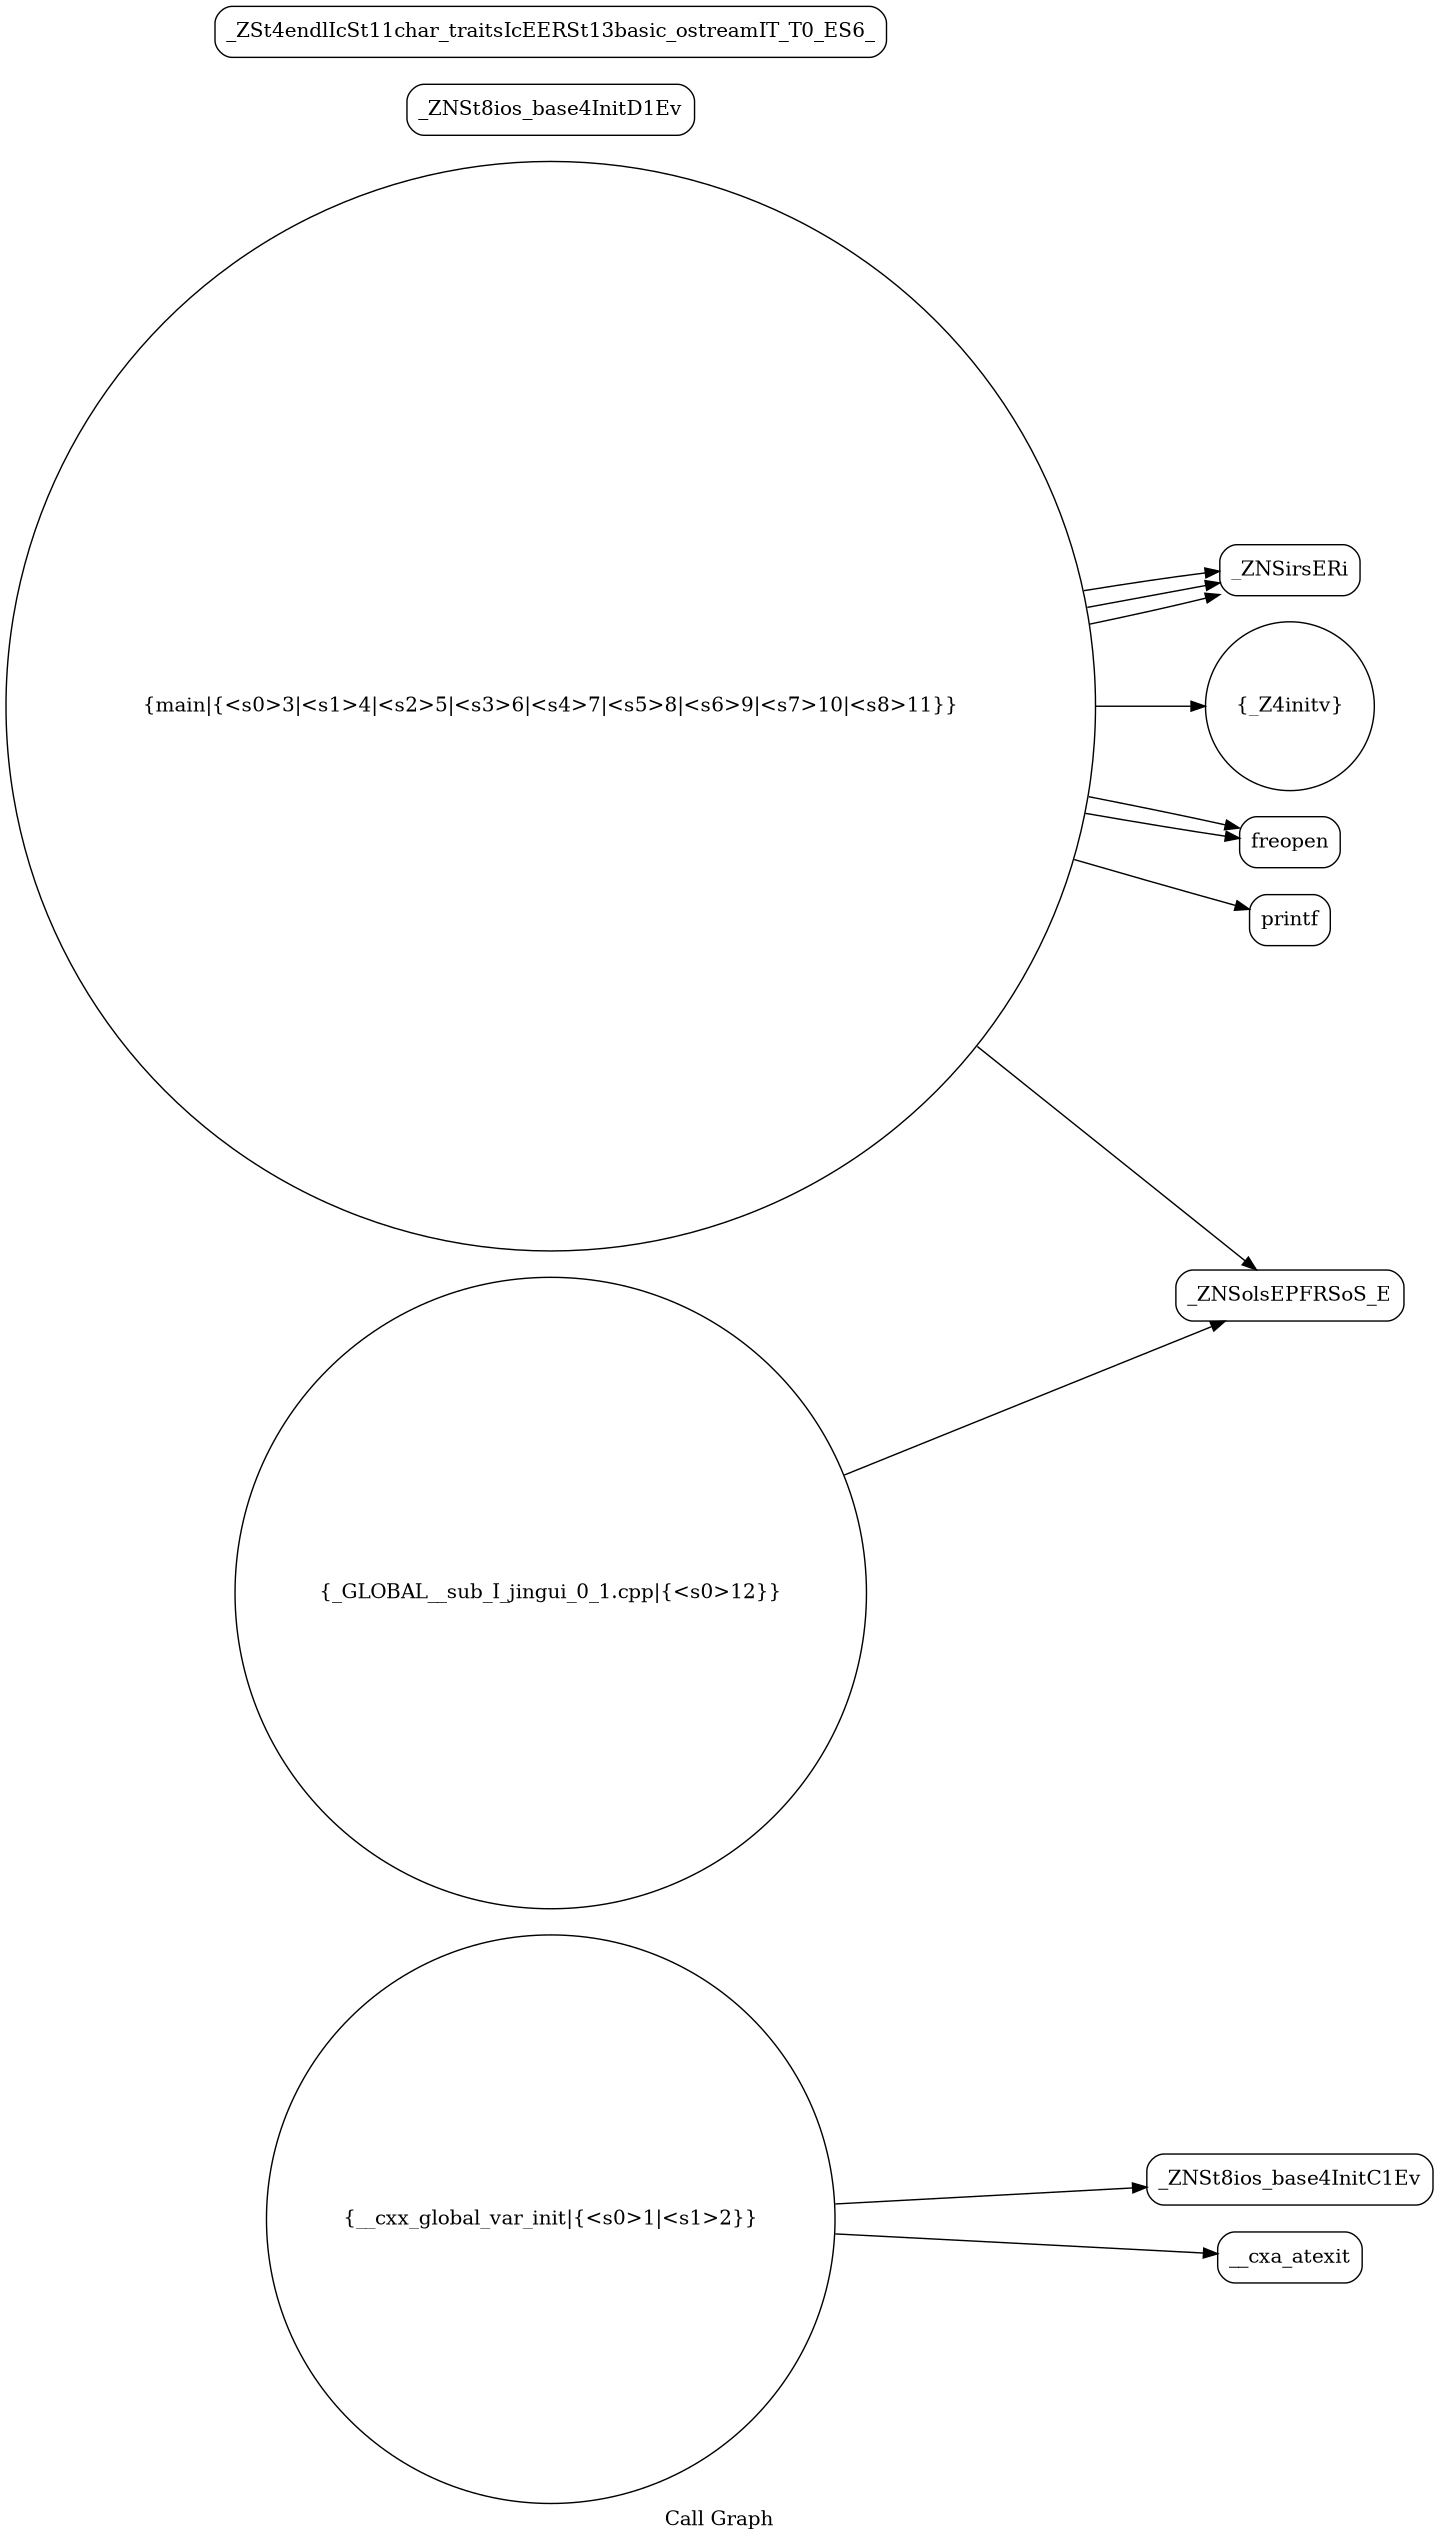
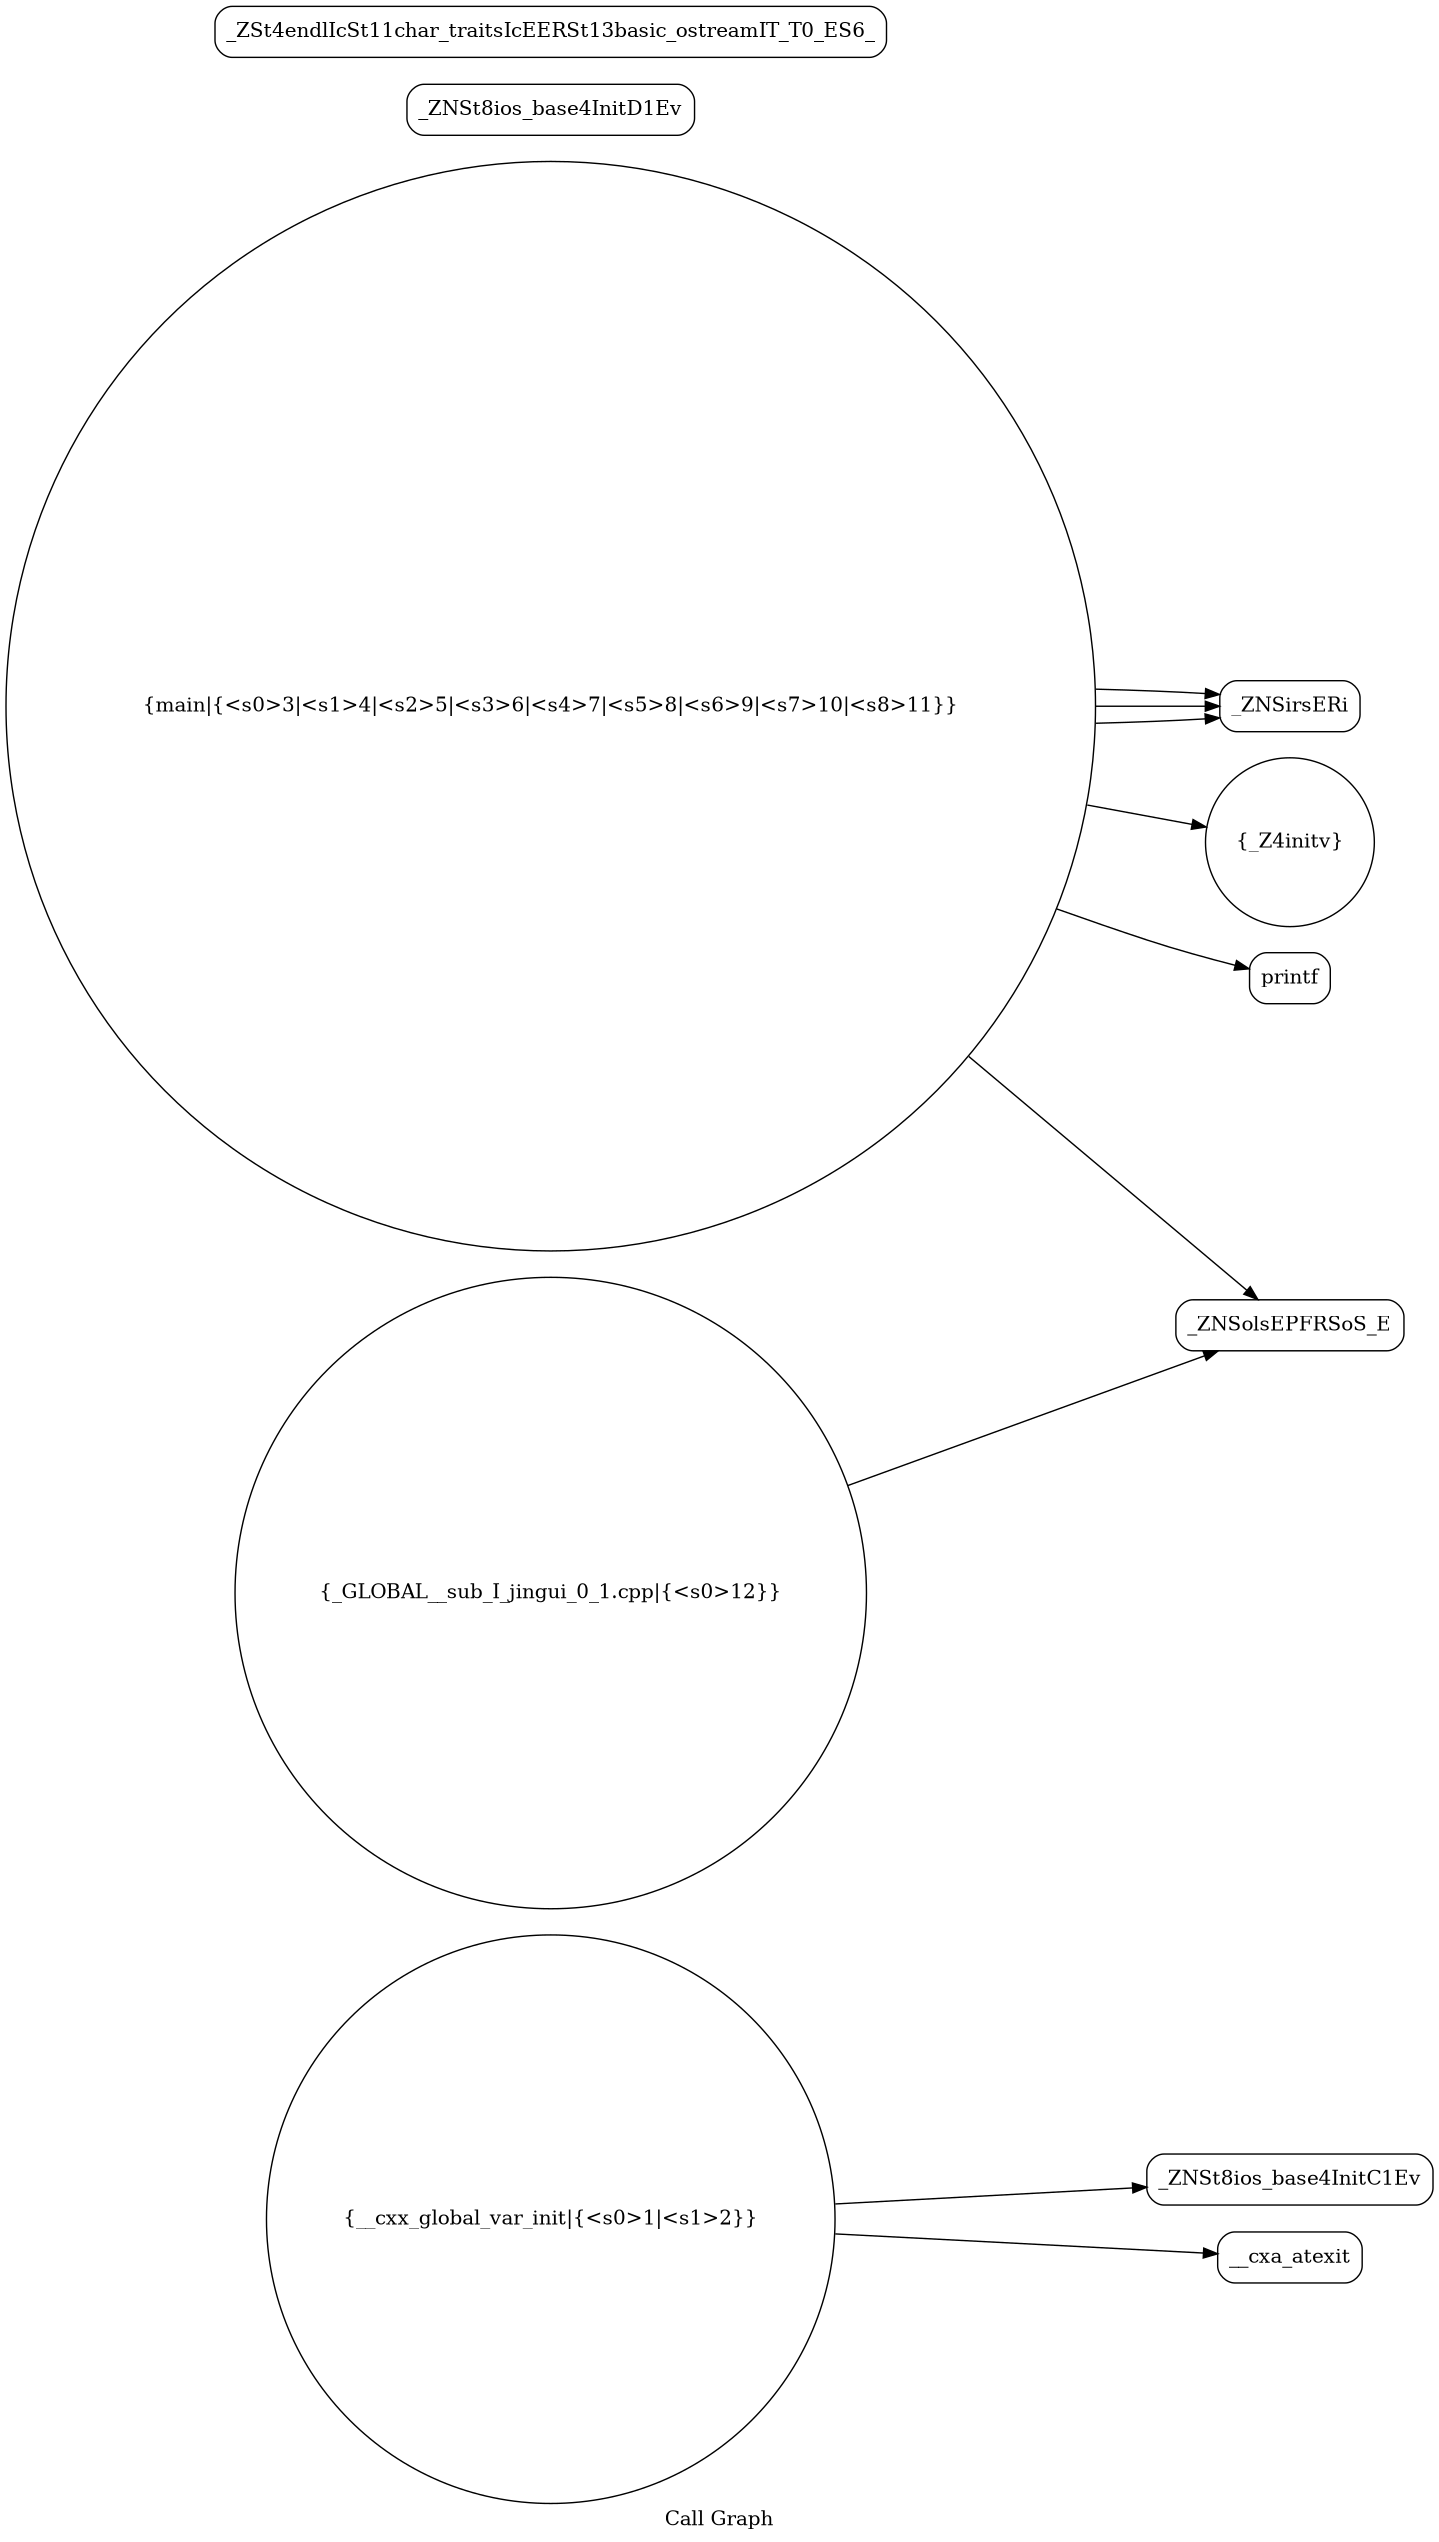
(1290, 842) -> none
